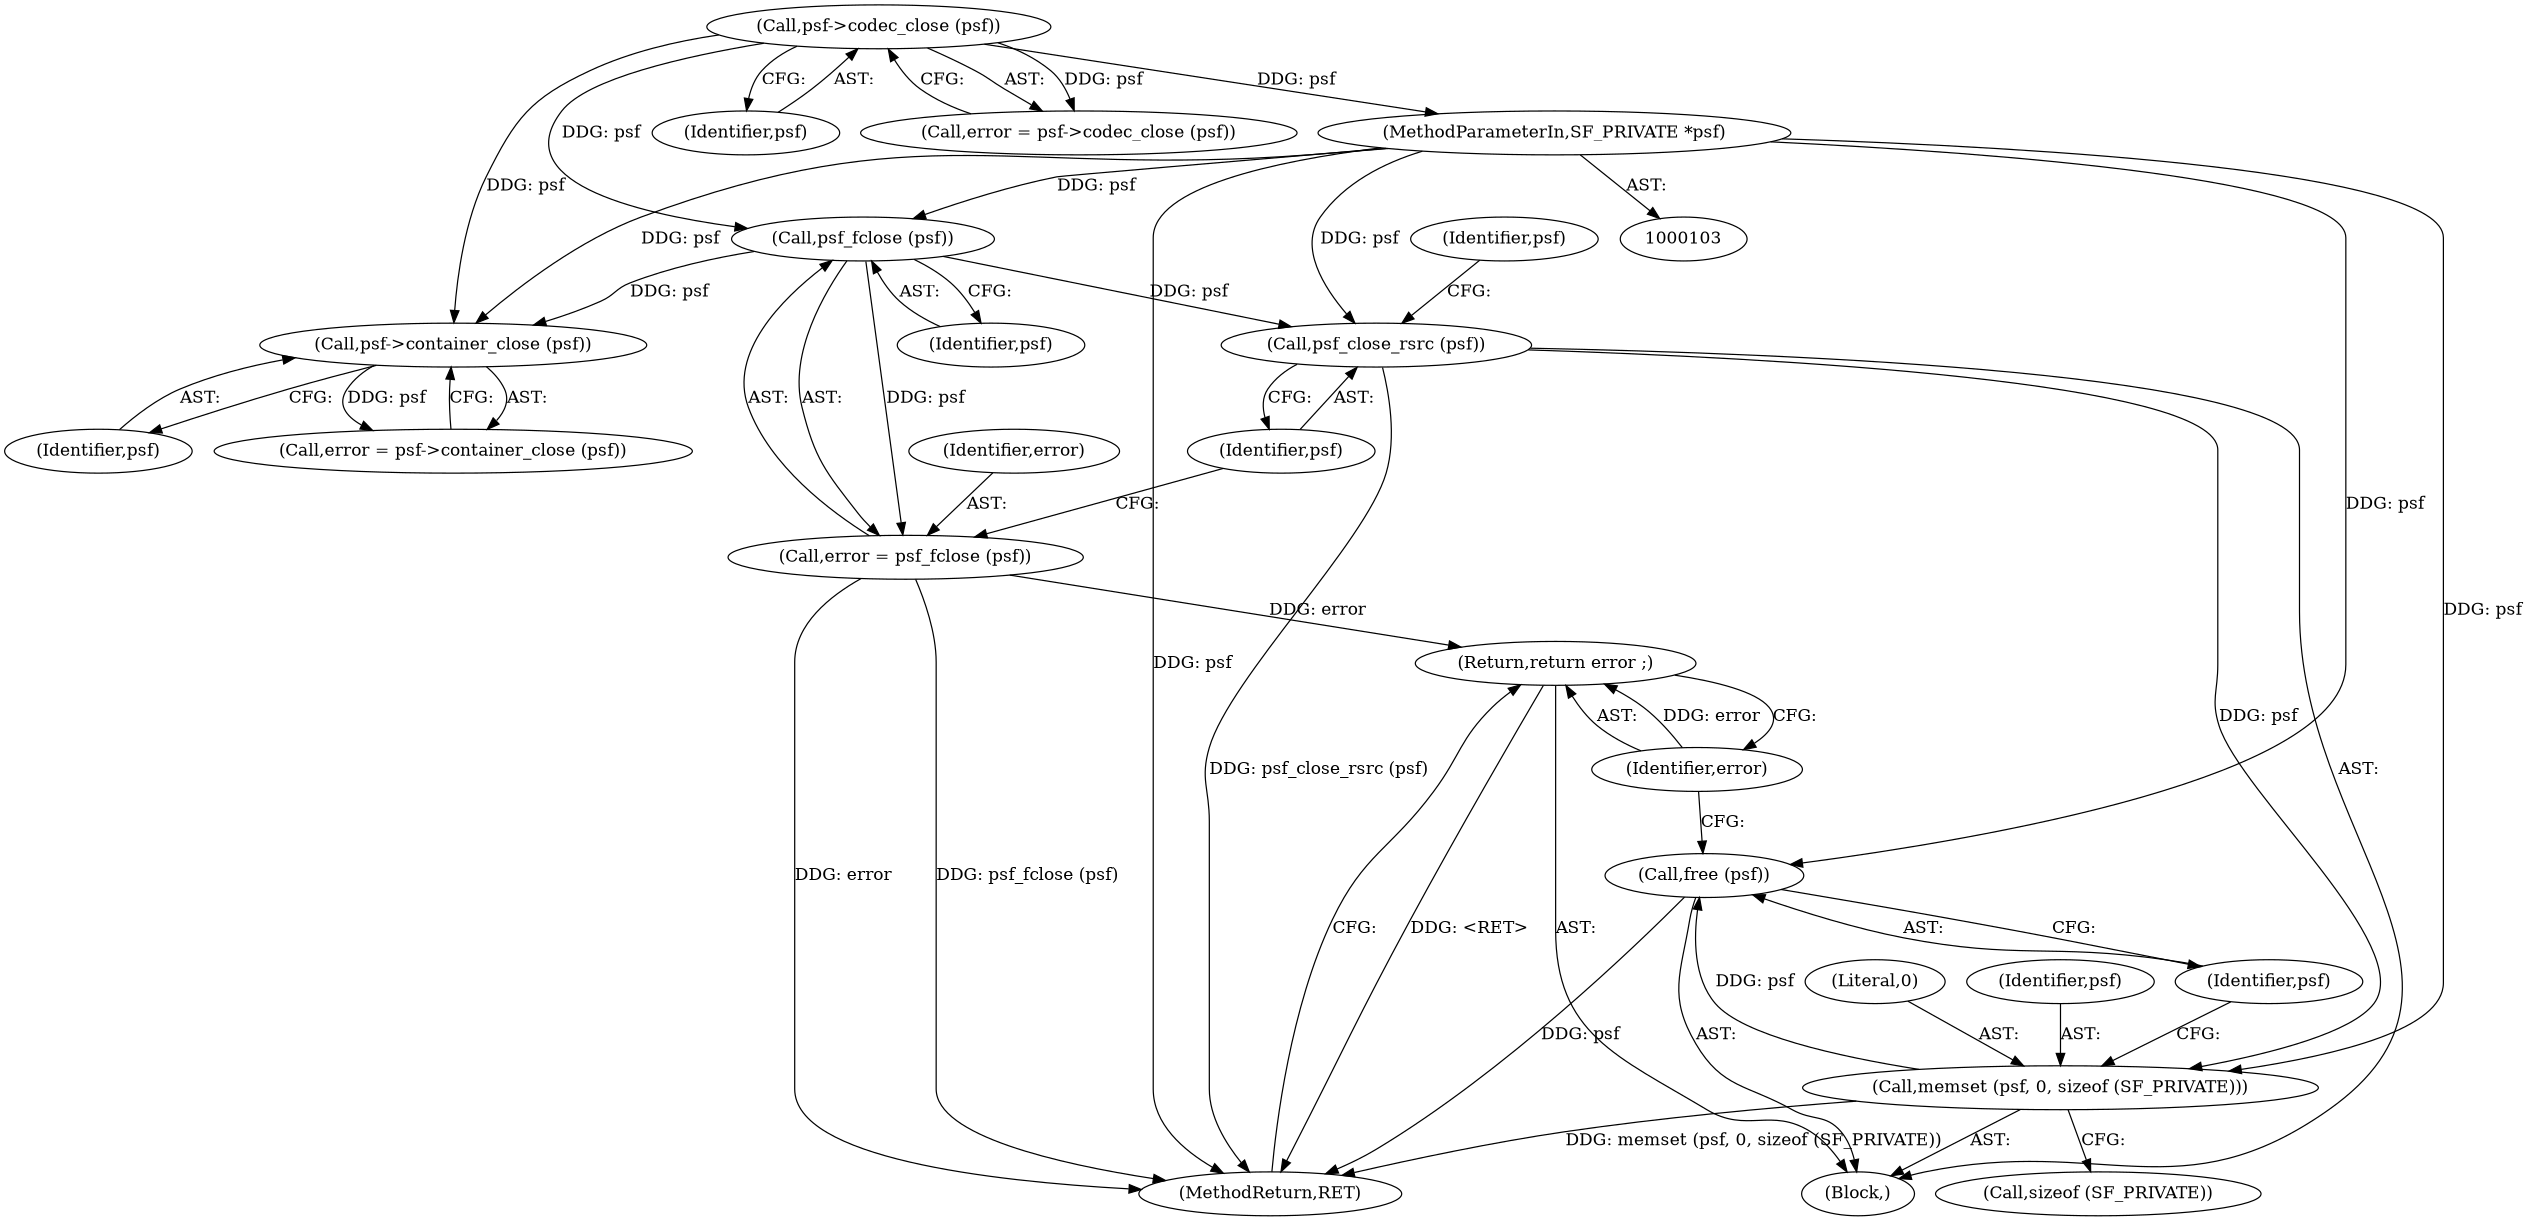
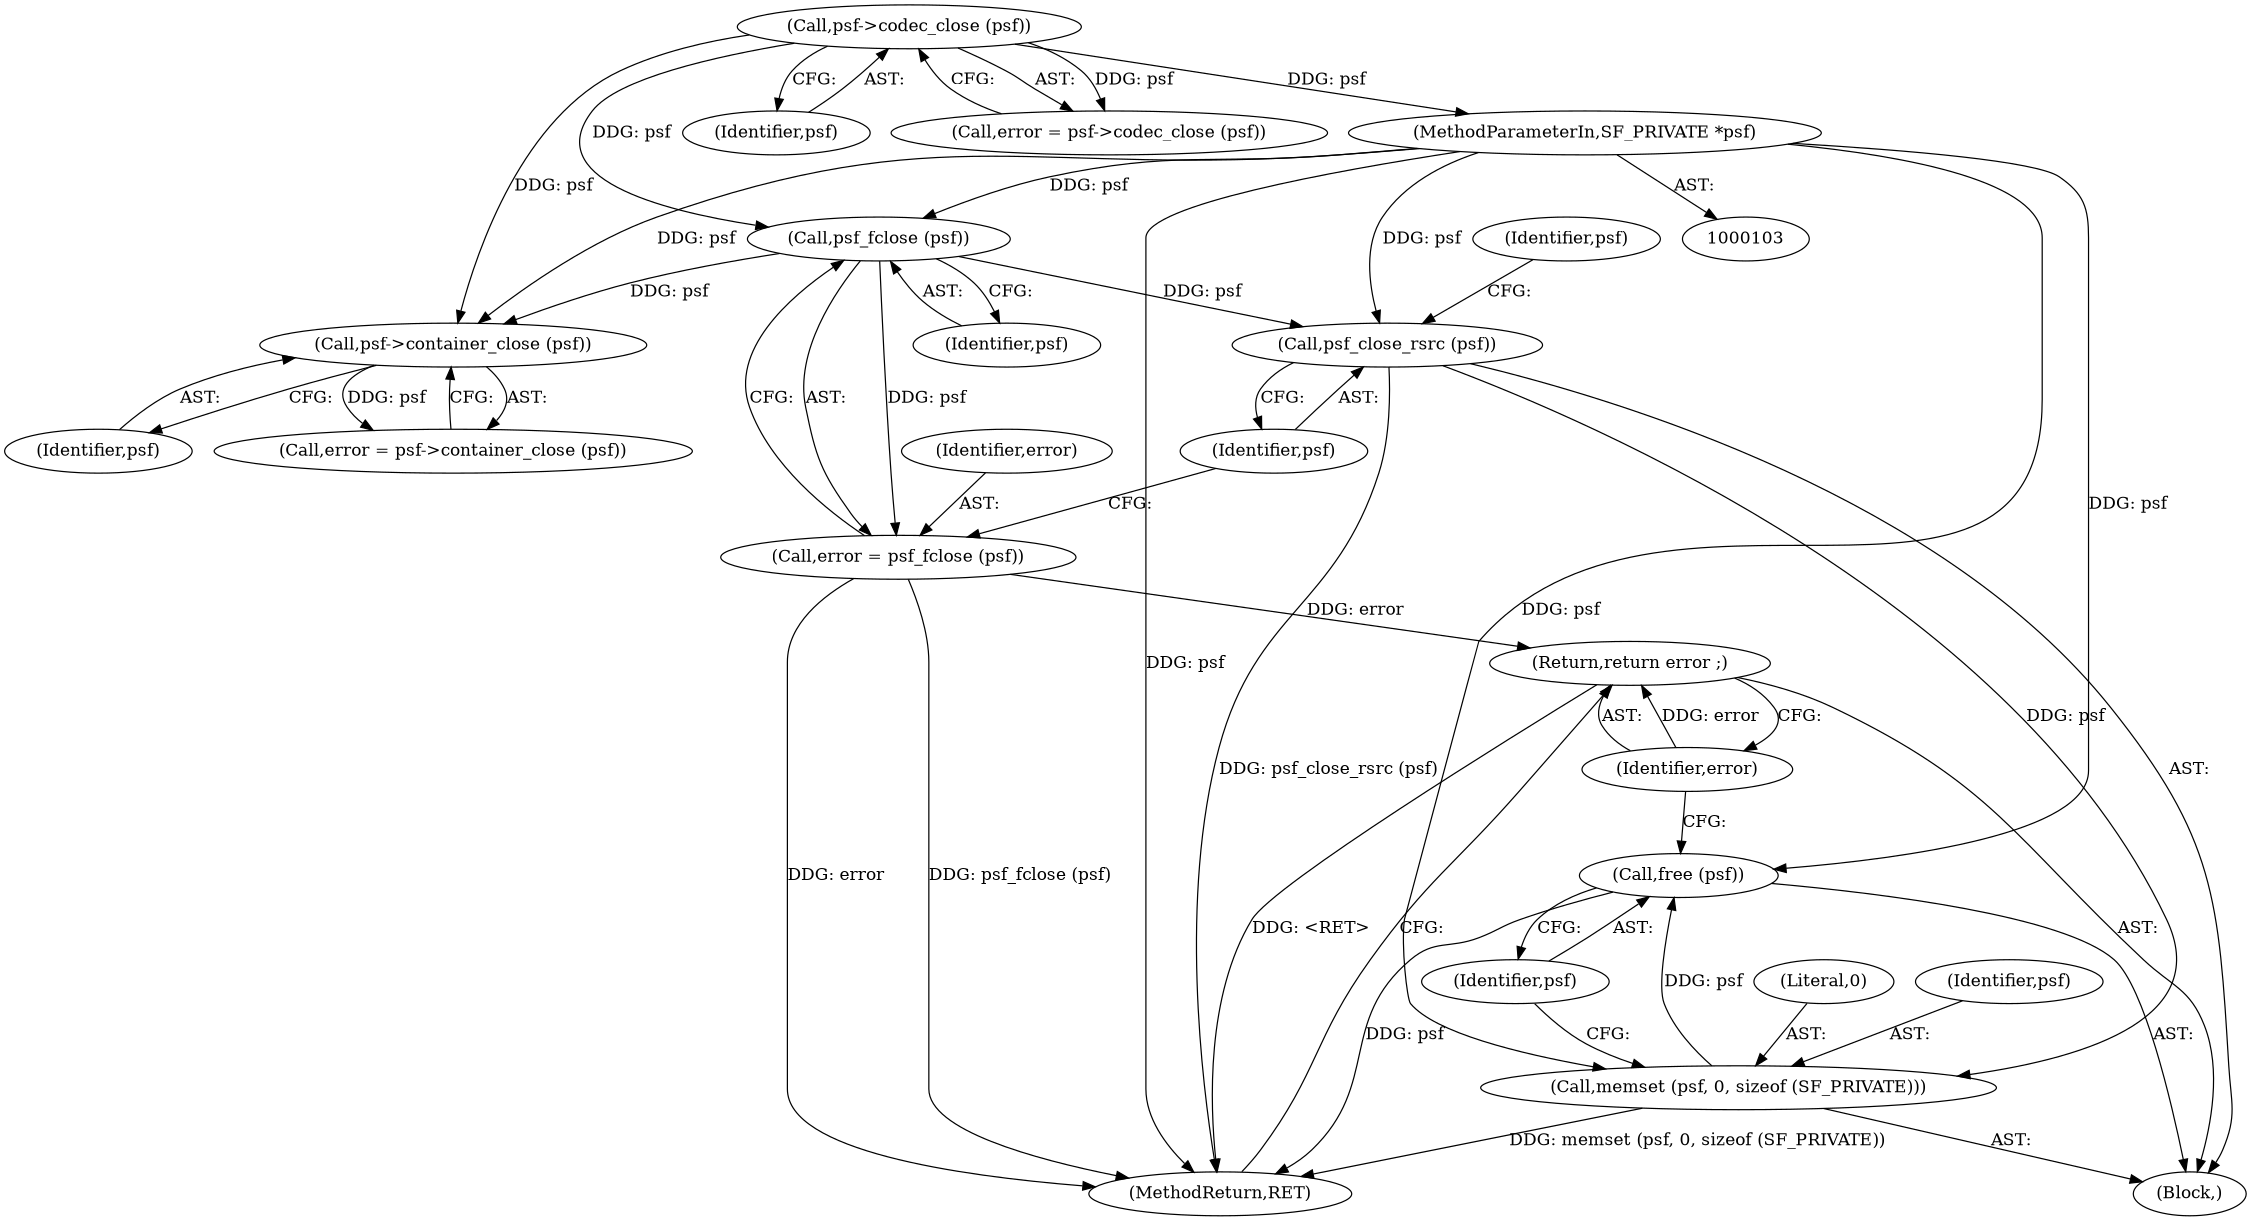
(772, 398) -> (775, 398)
(2098, 1194) -> none
